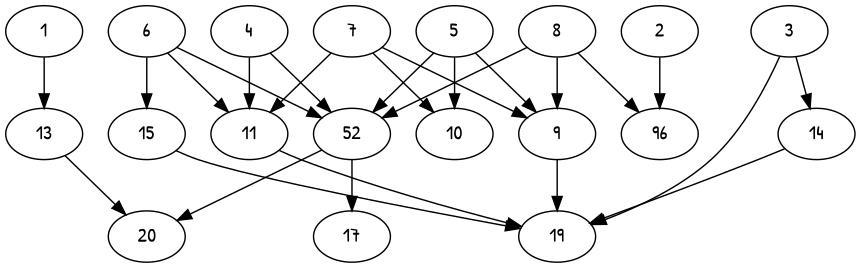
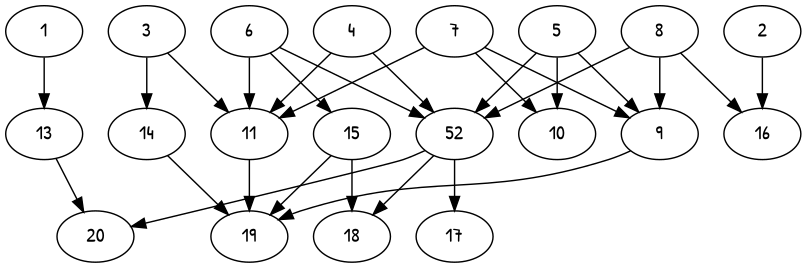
(660, 134) -> (762, 134)
(712, 159) -> (193, 78)
none -> (352, 237)
